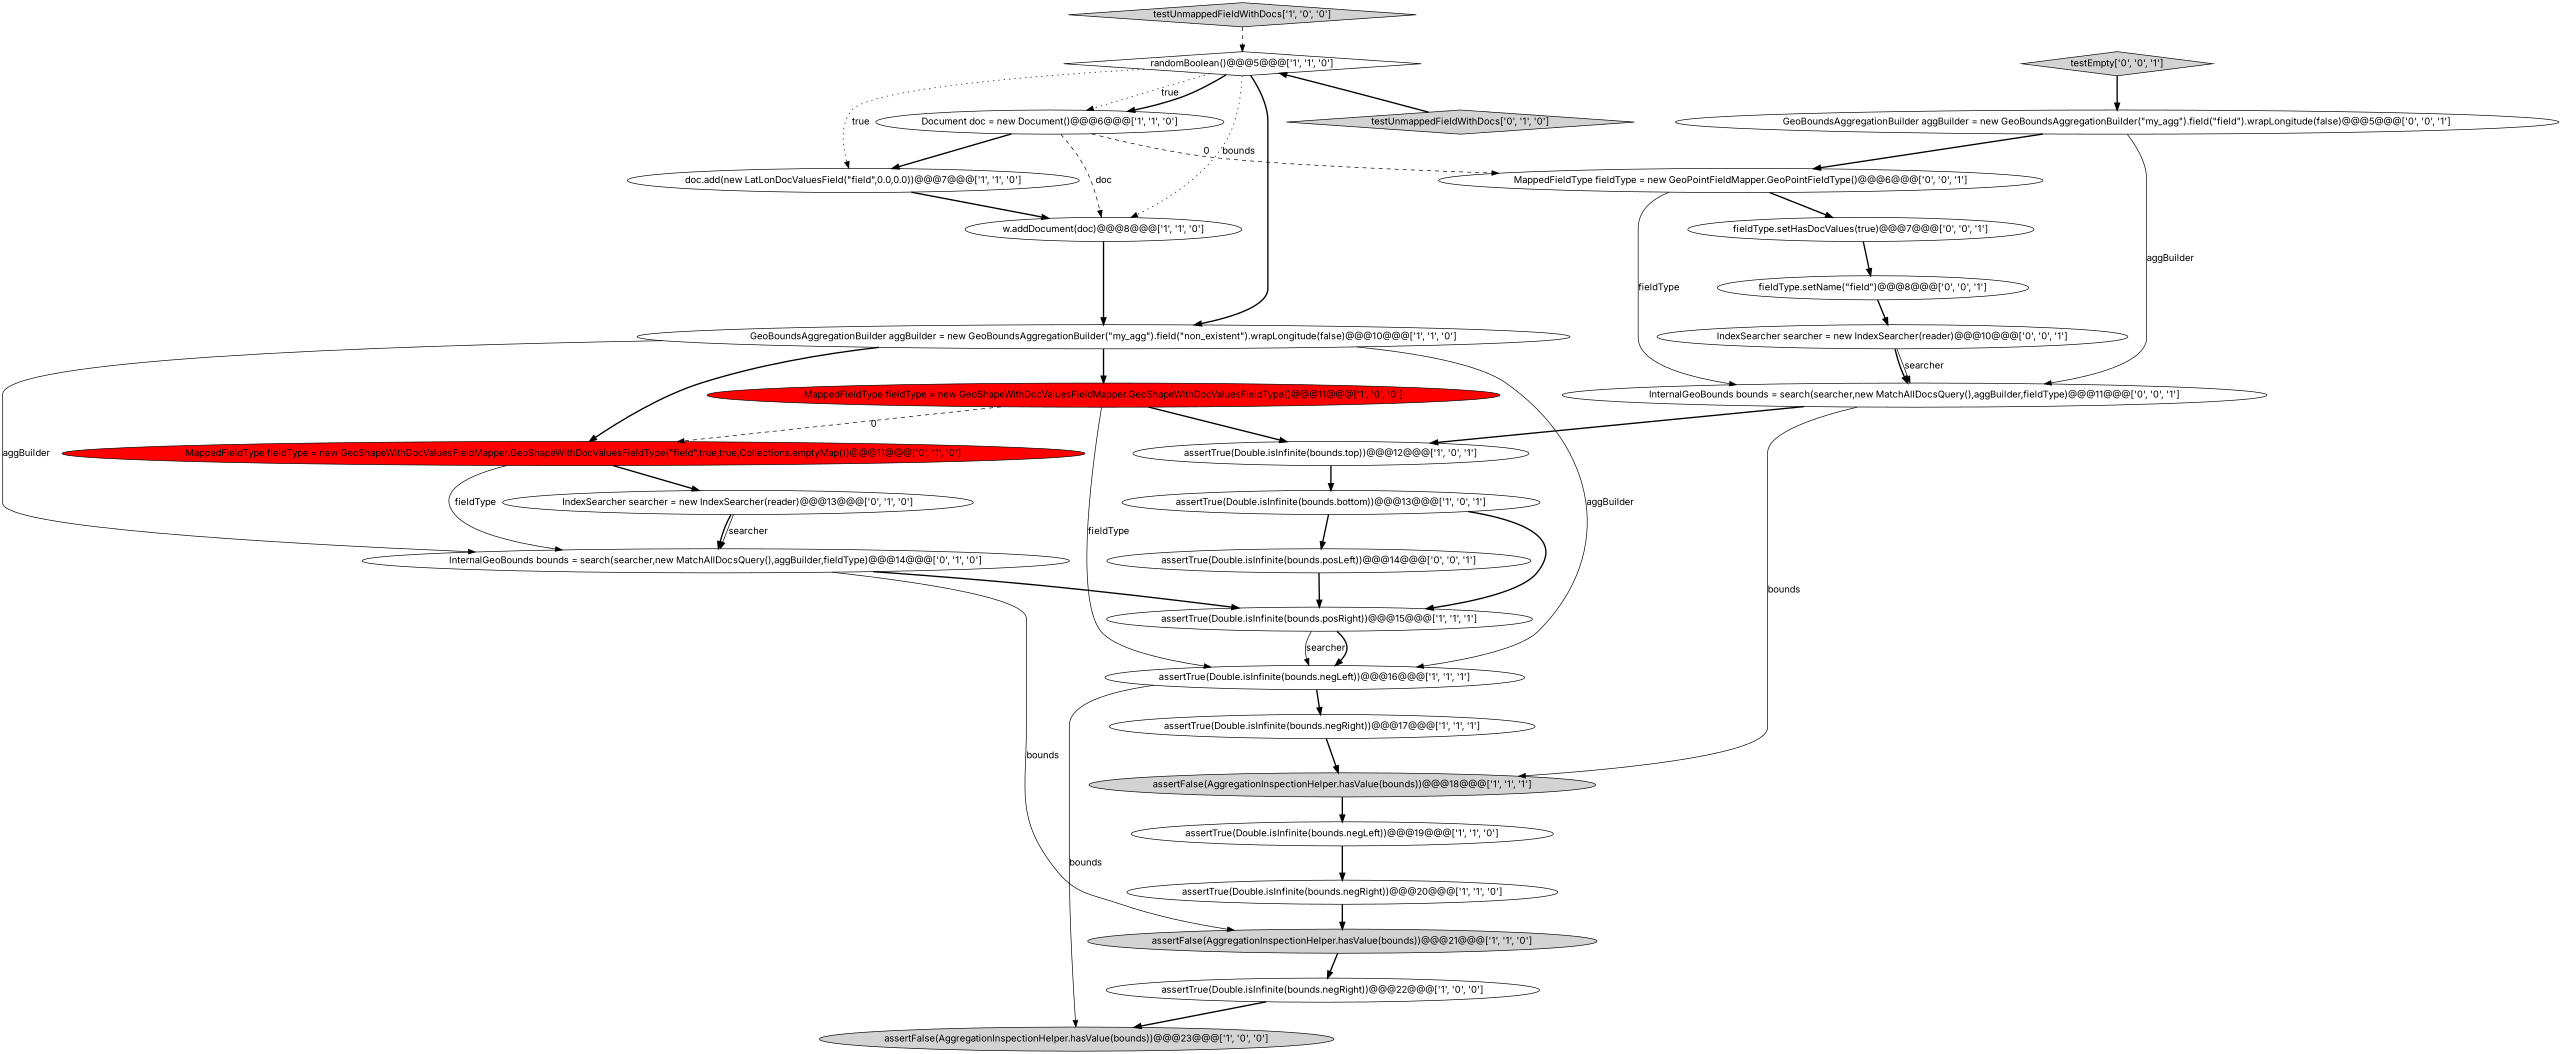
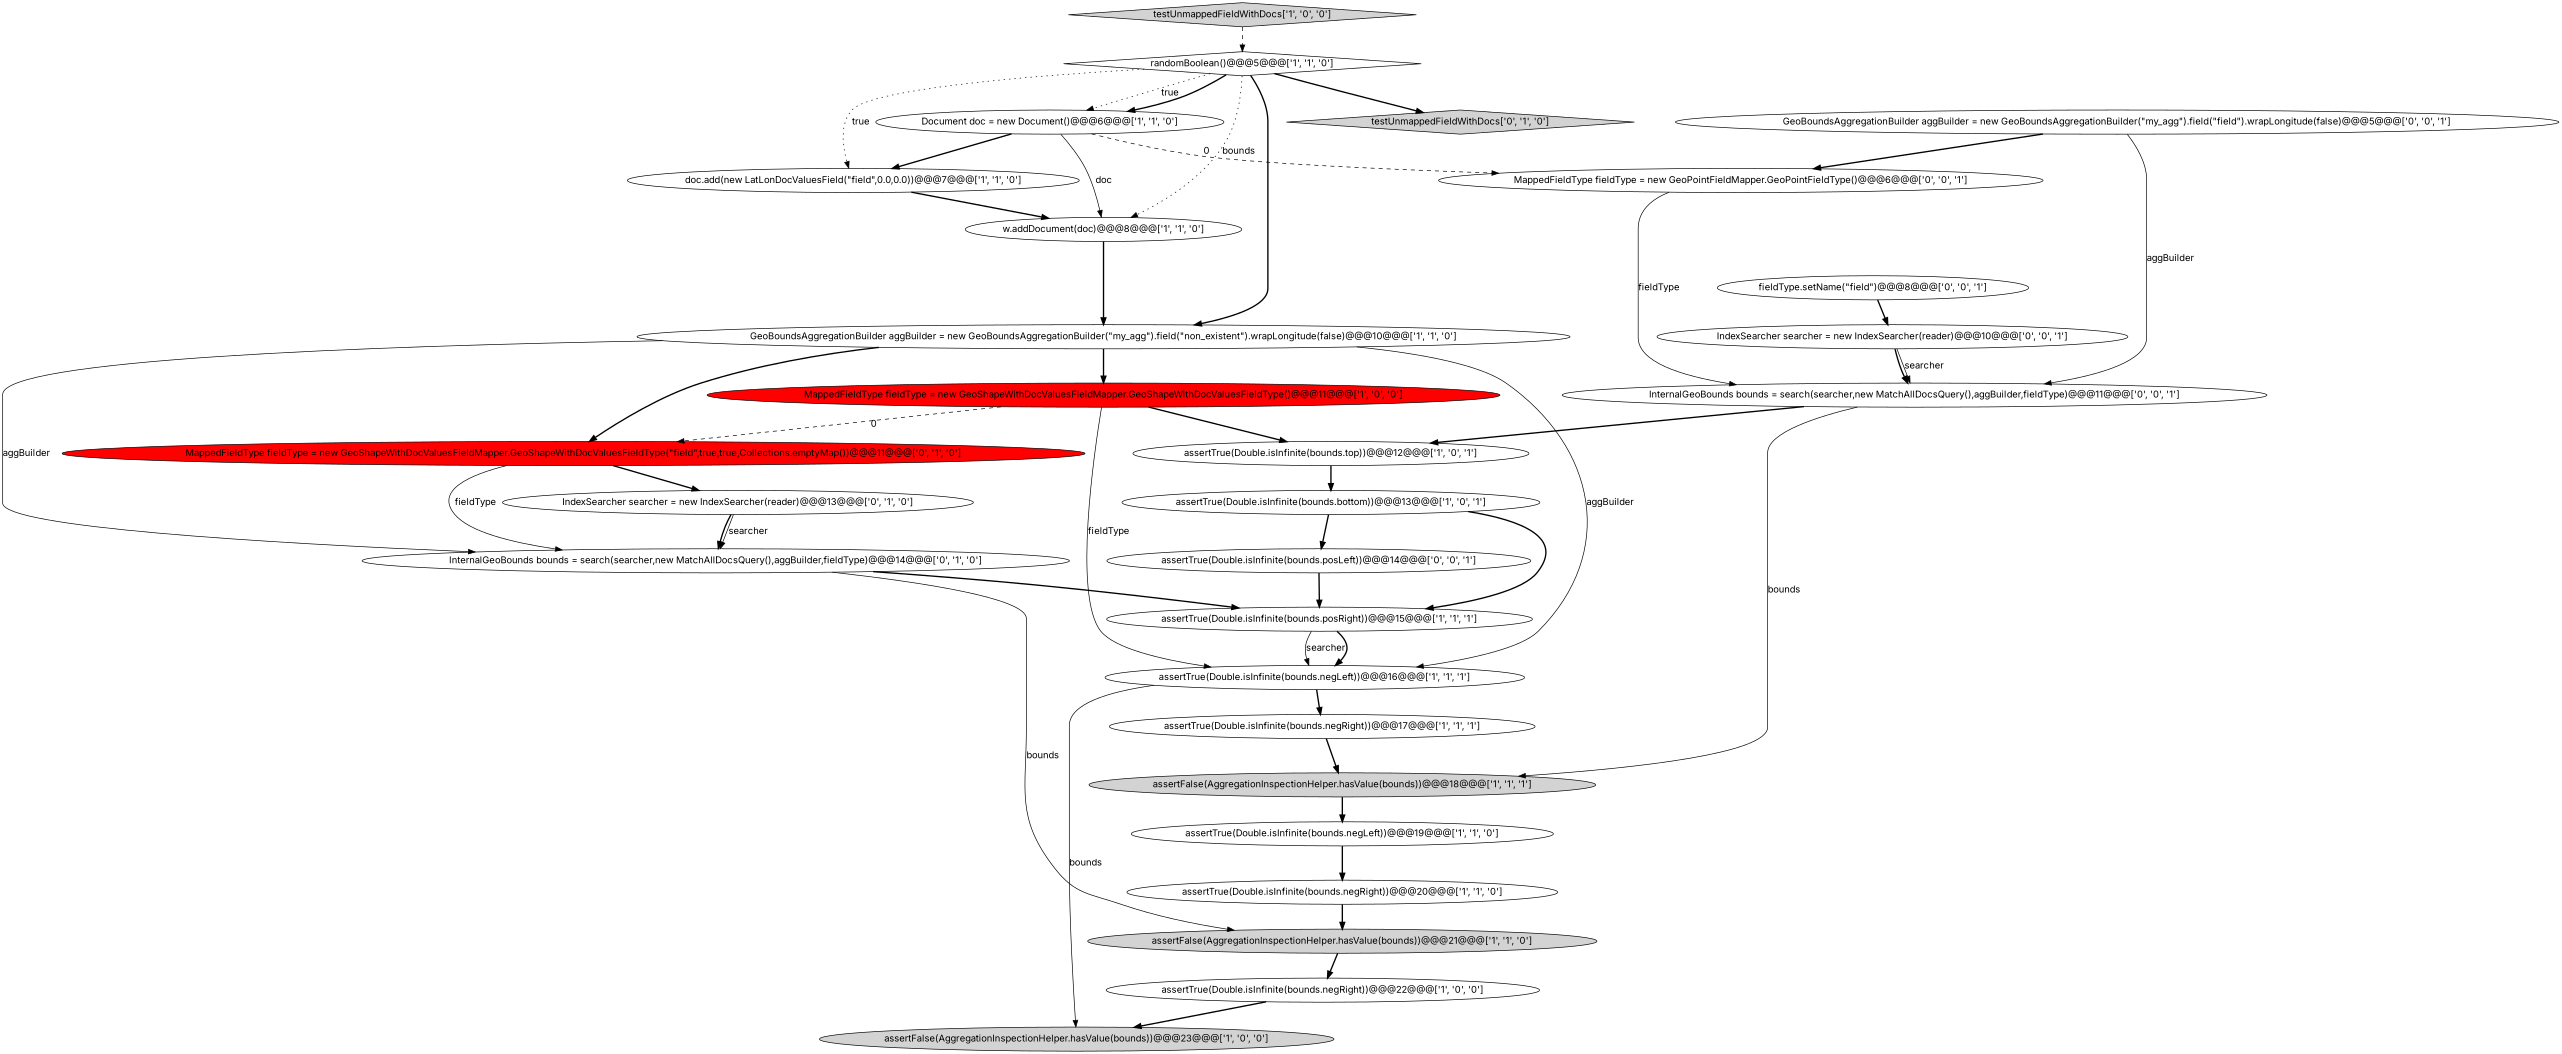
(2117, 64) -> none
(1358, 93) -> (1345, 93)
(1086, 170) -> (1086, 170)
(1861, 229) -> none
